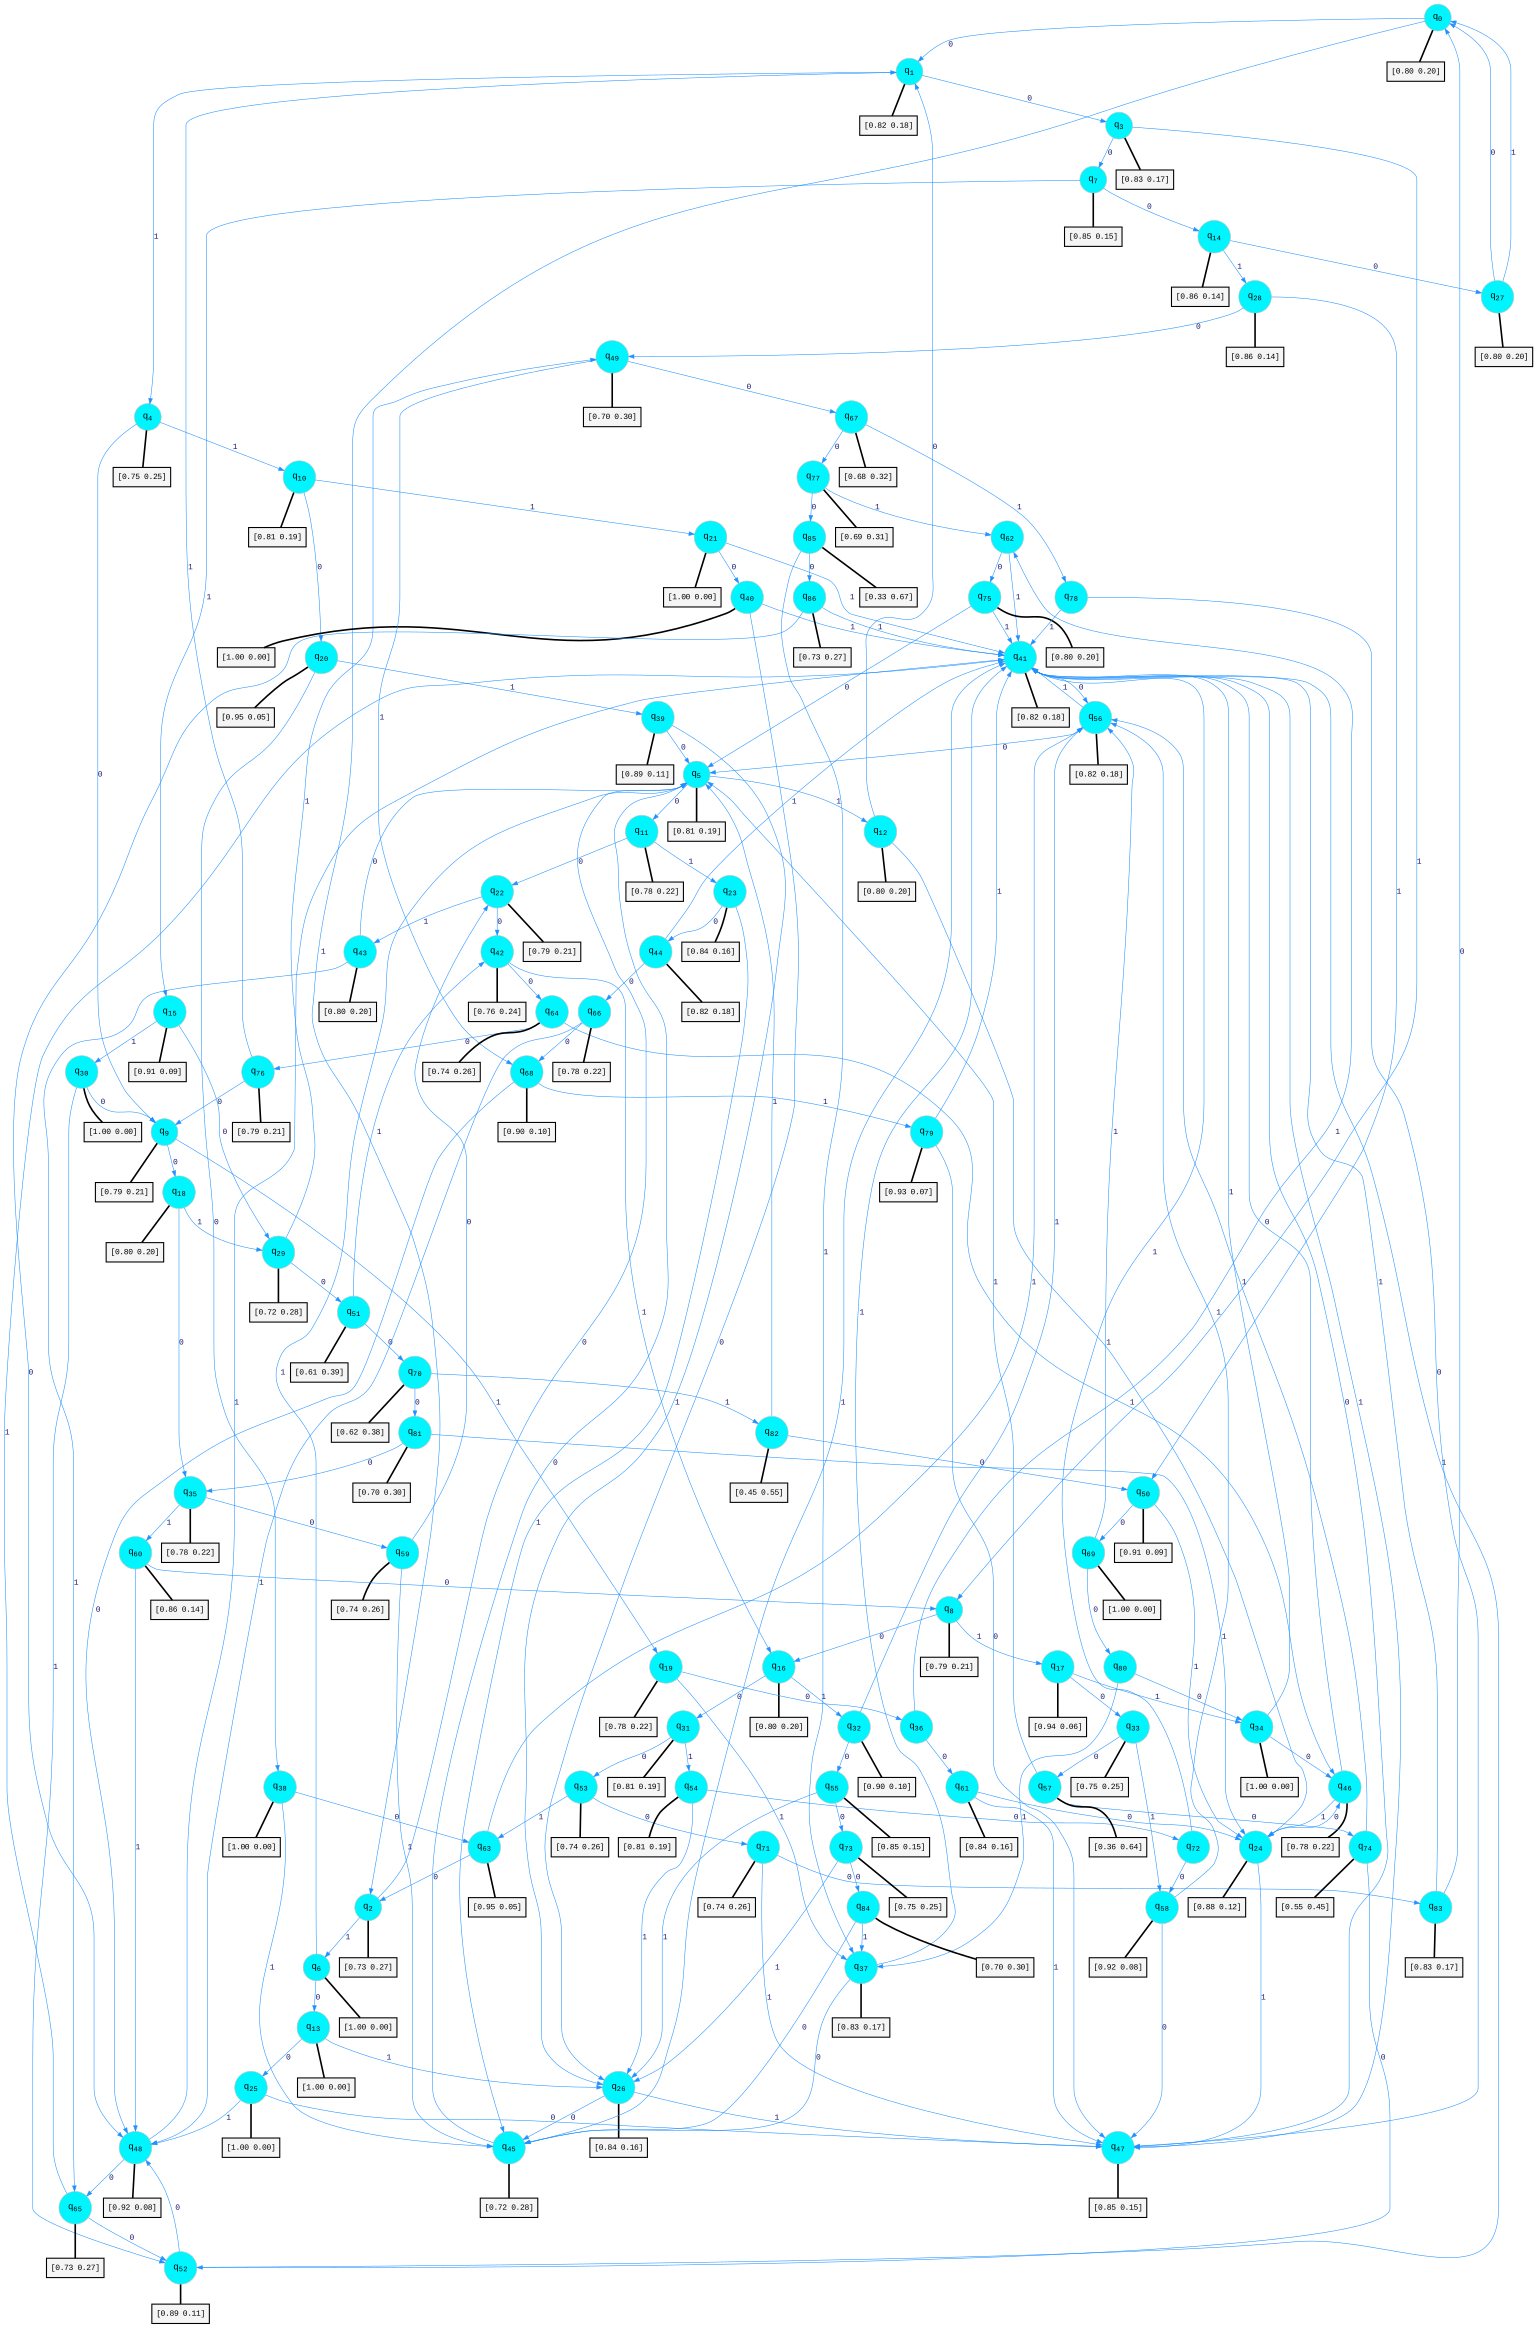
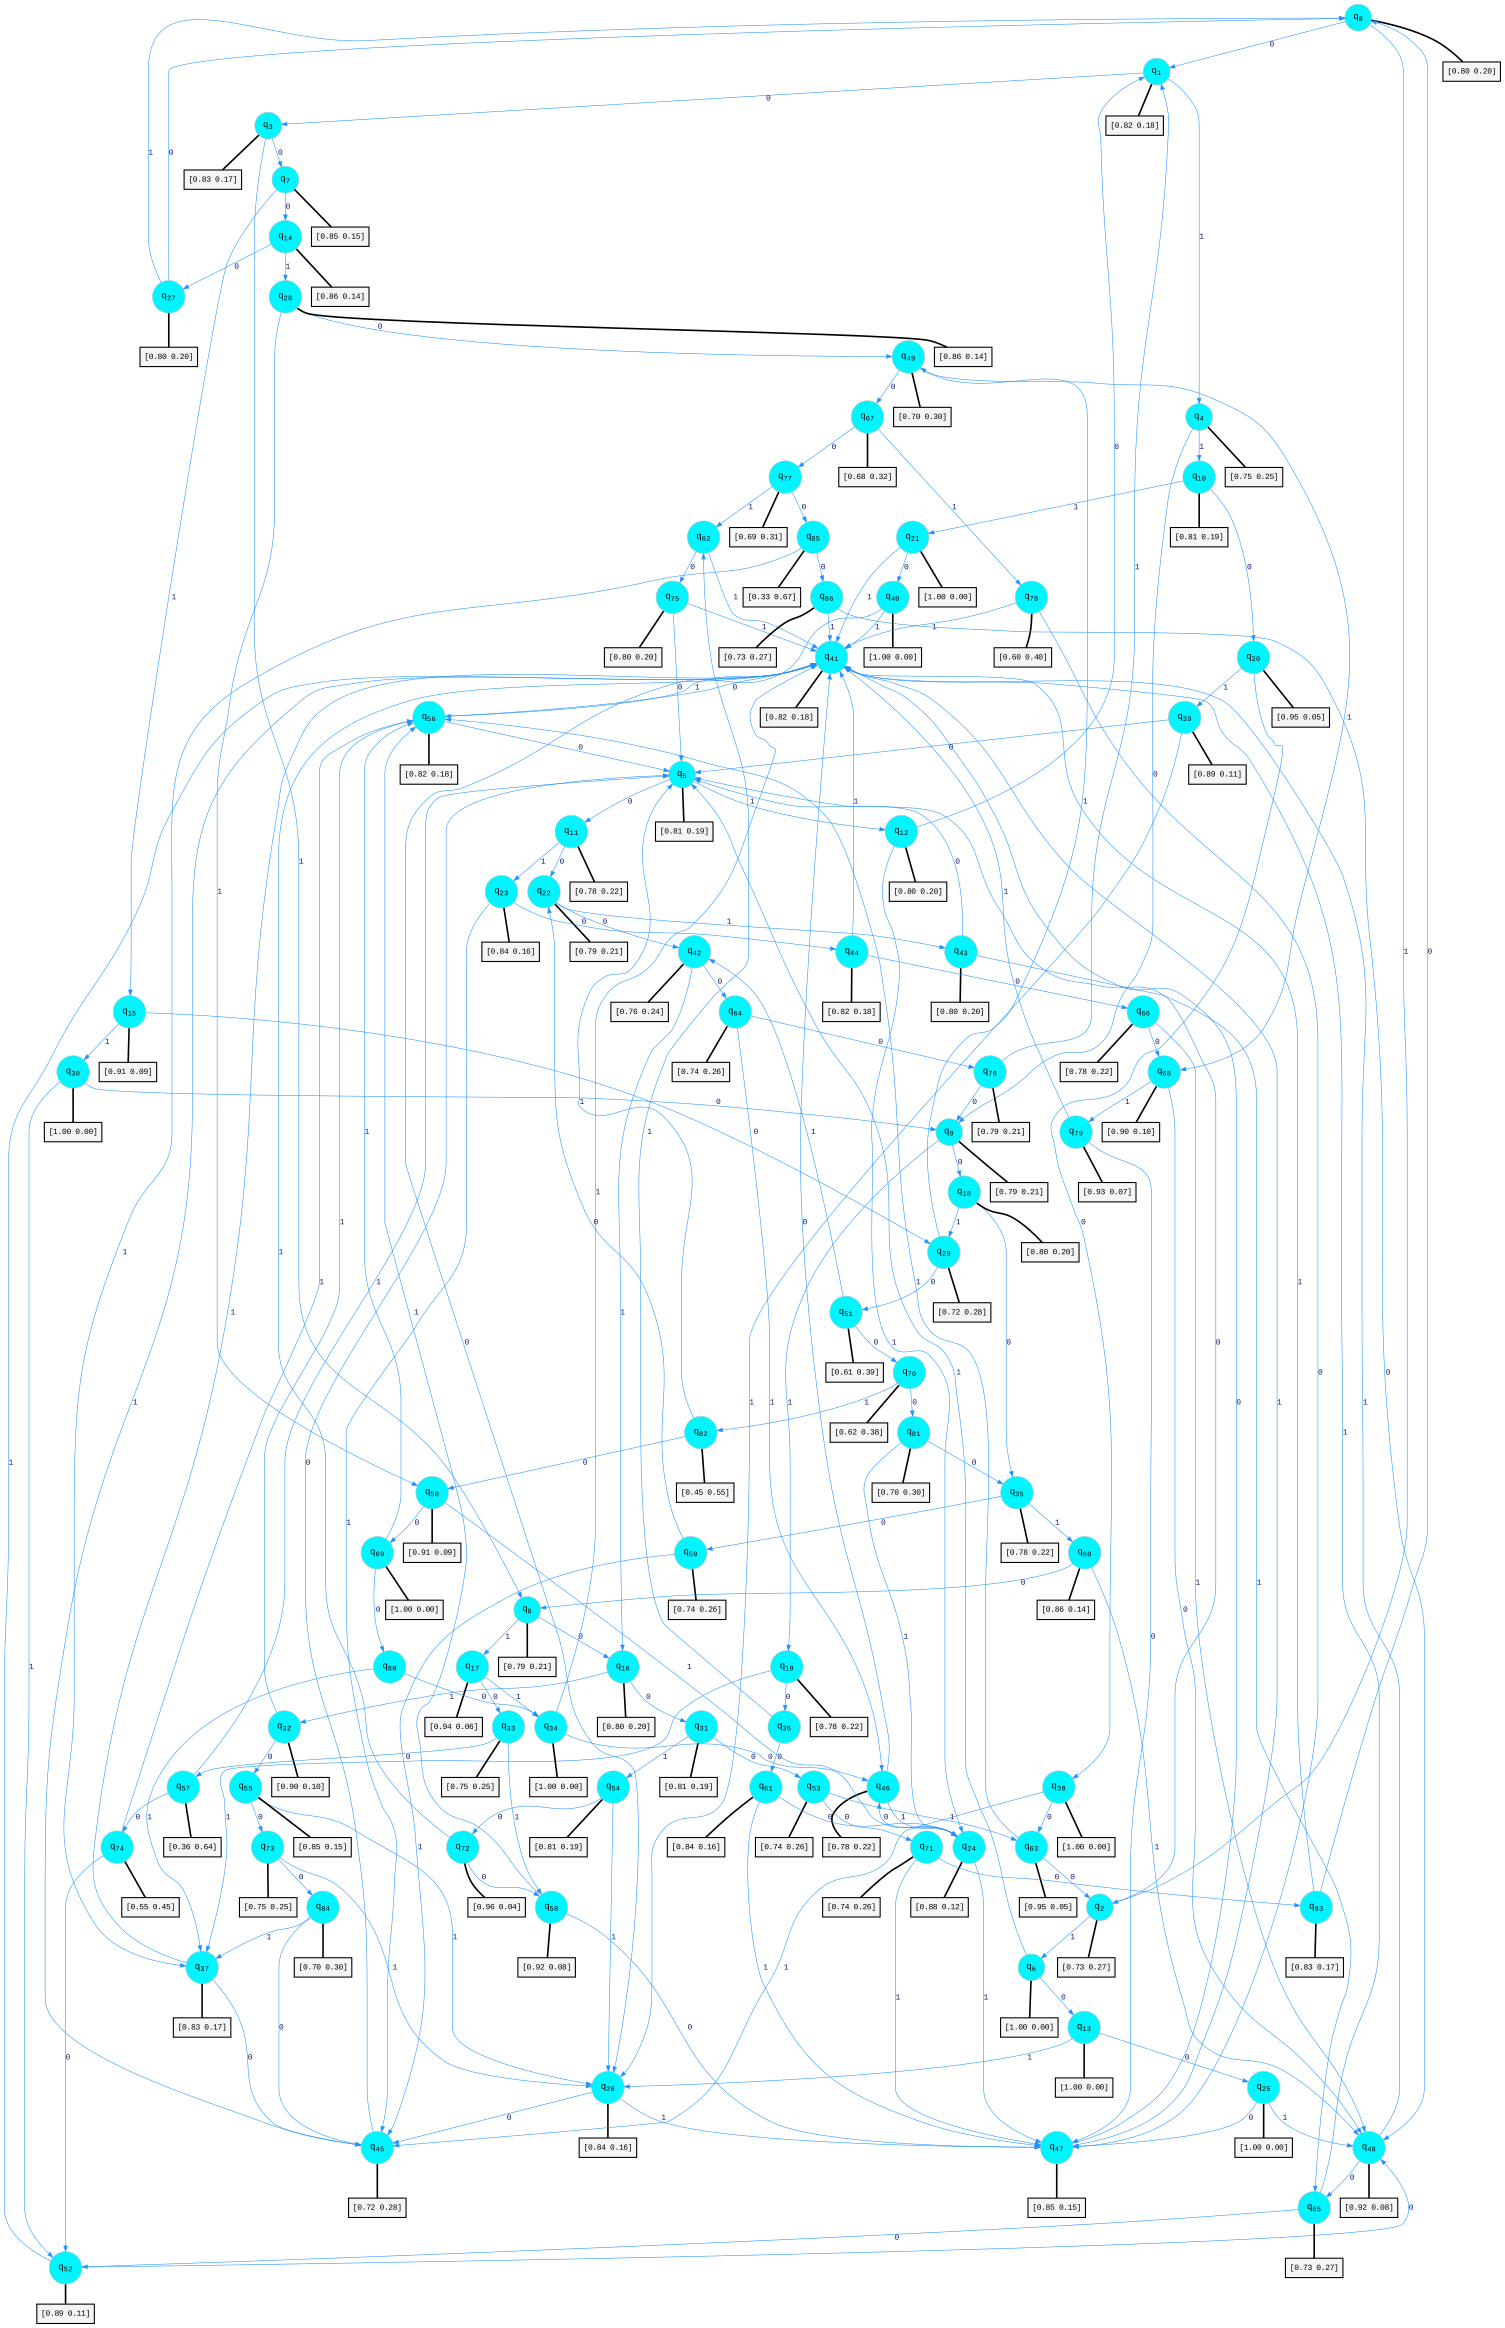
none -> (1023, 657)
none -> (497, 1907)
